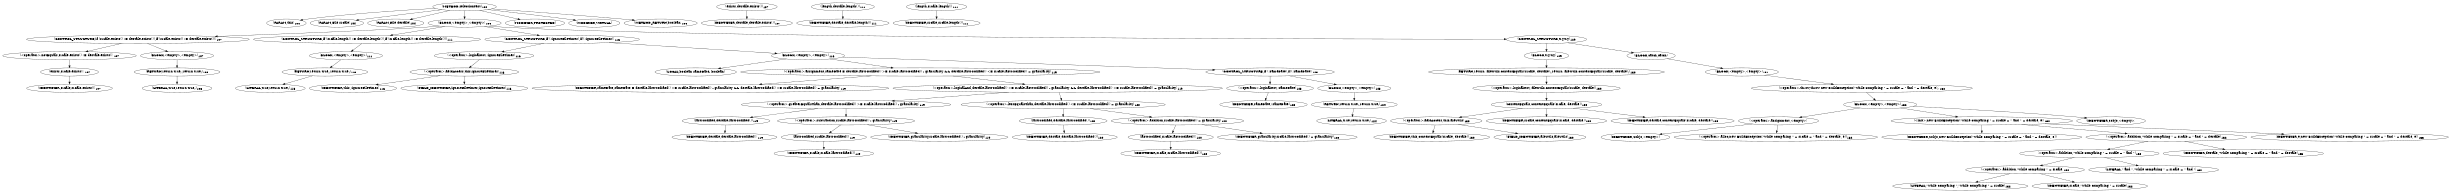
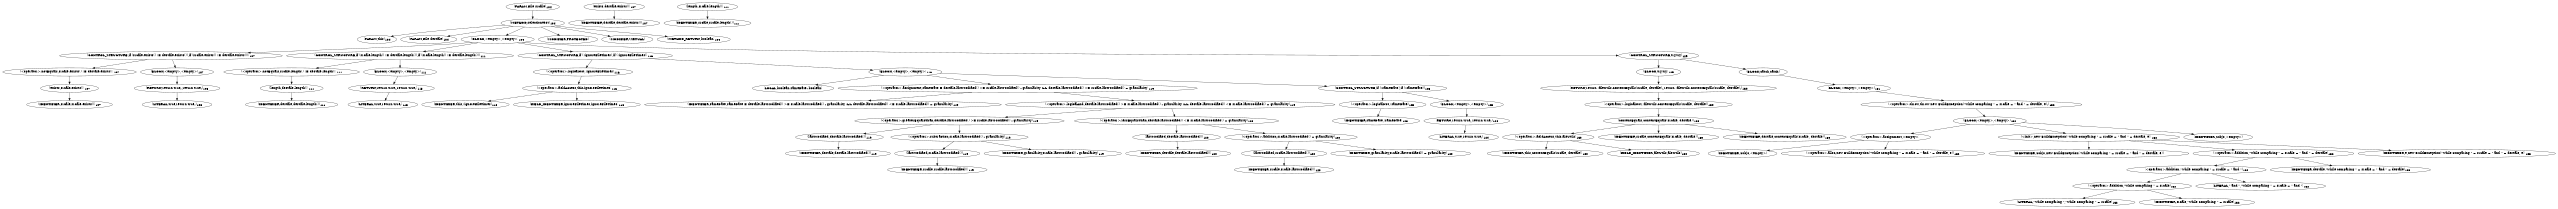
(400, 15) -> (533, 14)
none -> (292, 72)
